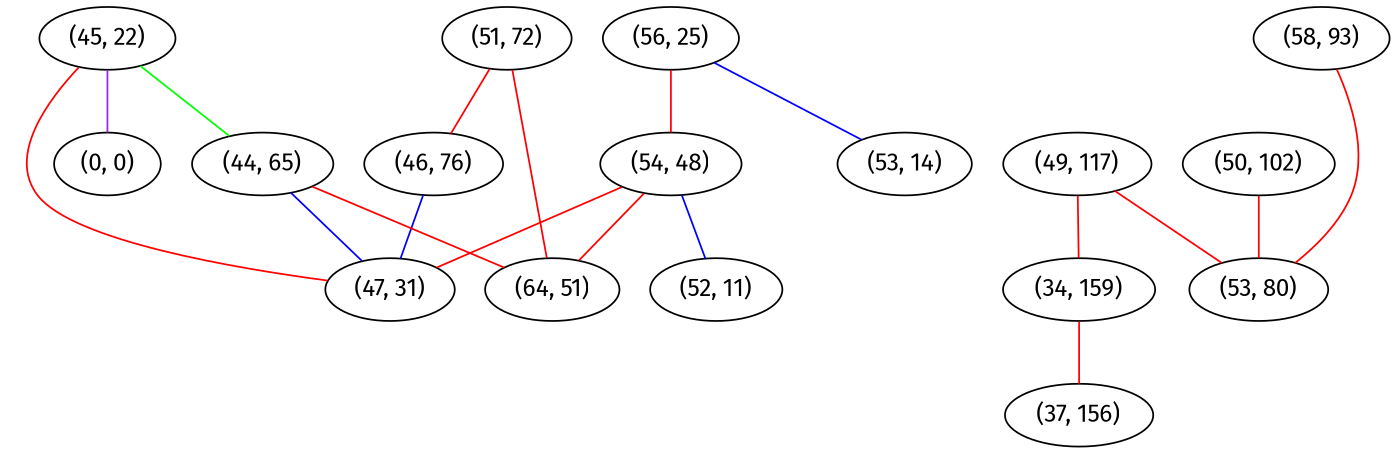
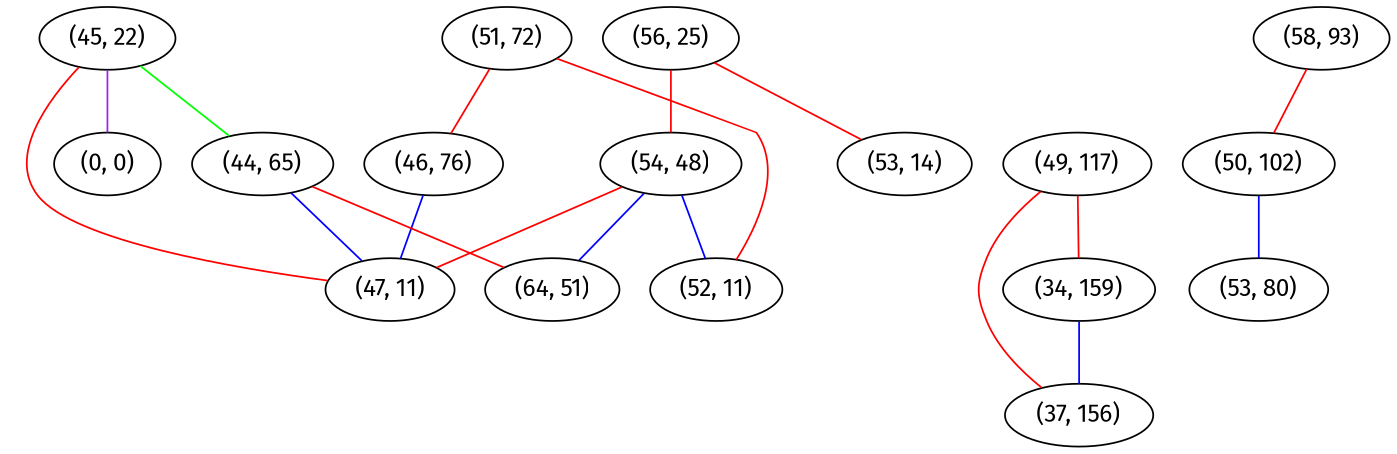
(788, 101) -> (788, 101)
(530, 164) -> (720, 119)
(1357, 175) -> (1290, 101)
(612, 227) -> (612, 227)
(1168, 227) -> (979, 290)
(1259, 227) -> (1259, 227)
(390, 290) -> (390, 290)
(1079, 353) -> (1079, 353)
